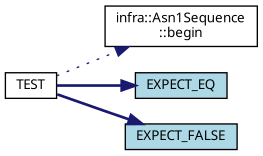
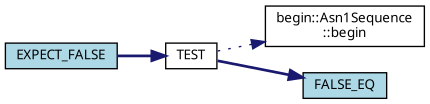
(181, 26) -> (345, 26)
(181, 86) -> (345, 86)
(93, 107) -> (134, 56)
